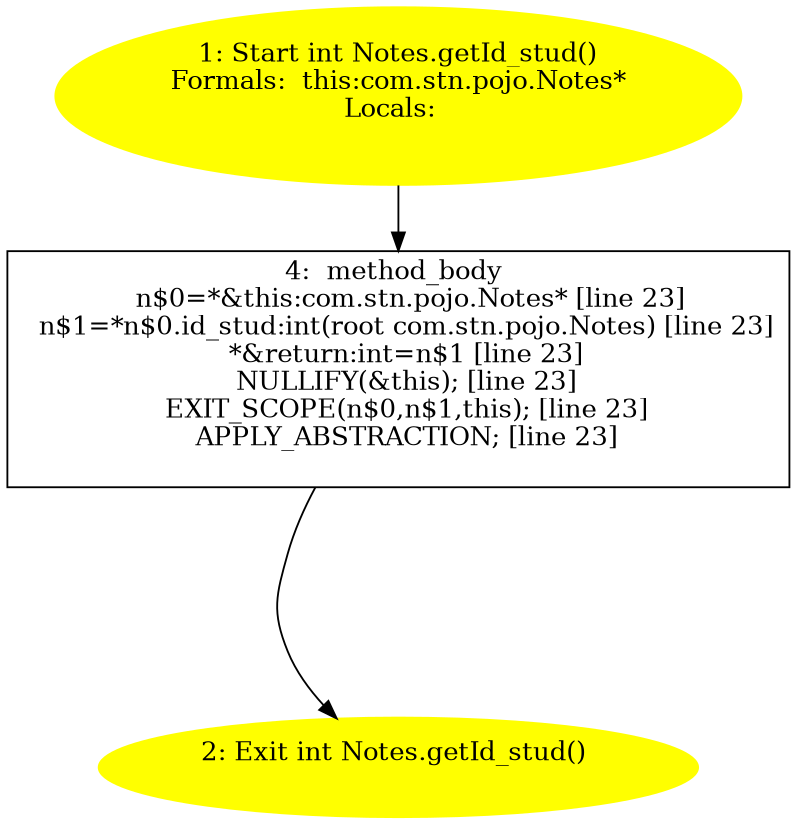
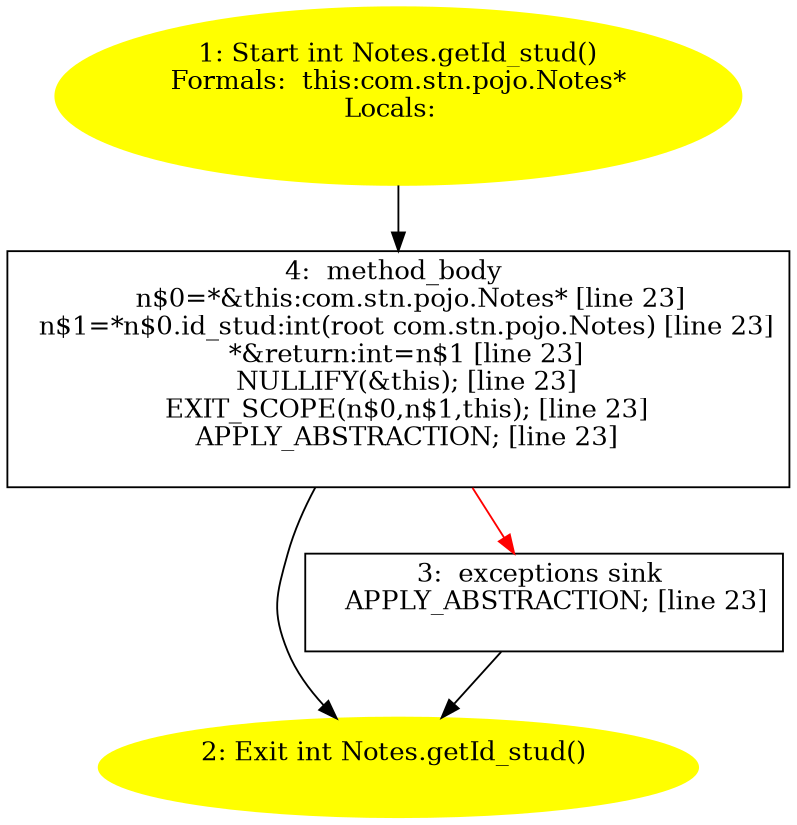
none -> (544, 603)
